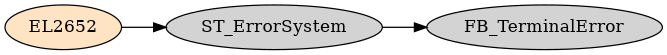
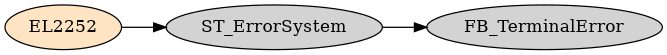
(63, 27) -> (63, 27)
